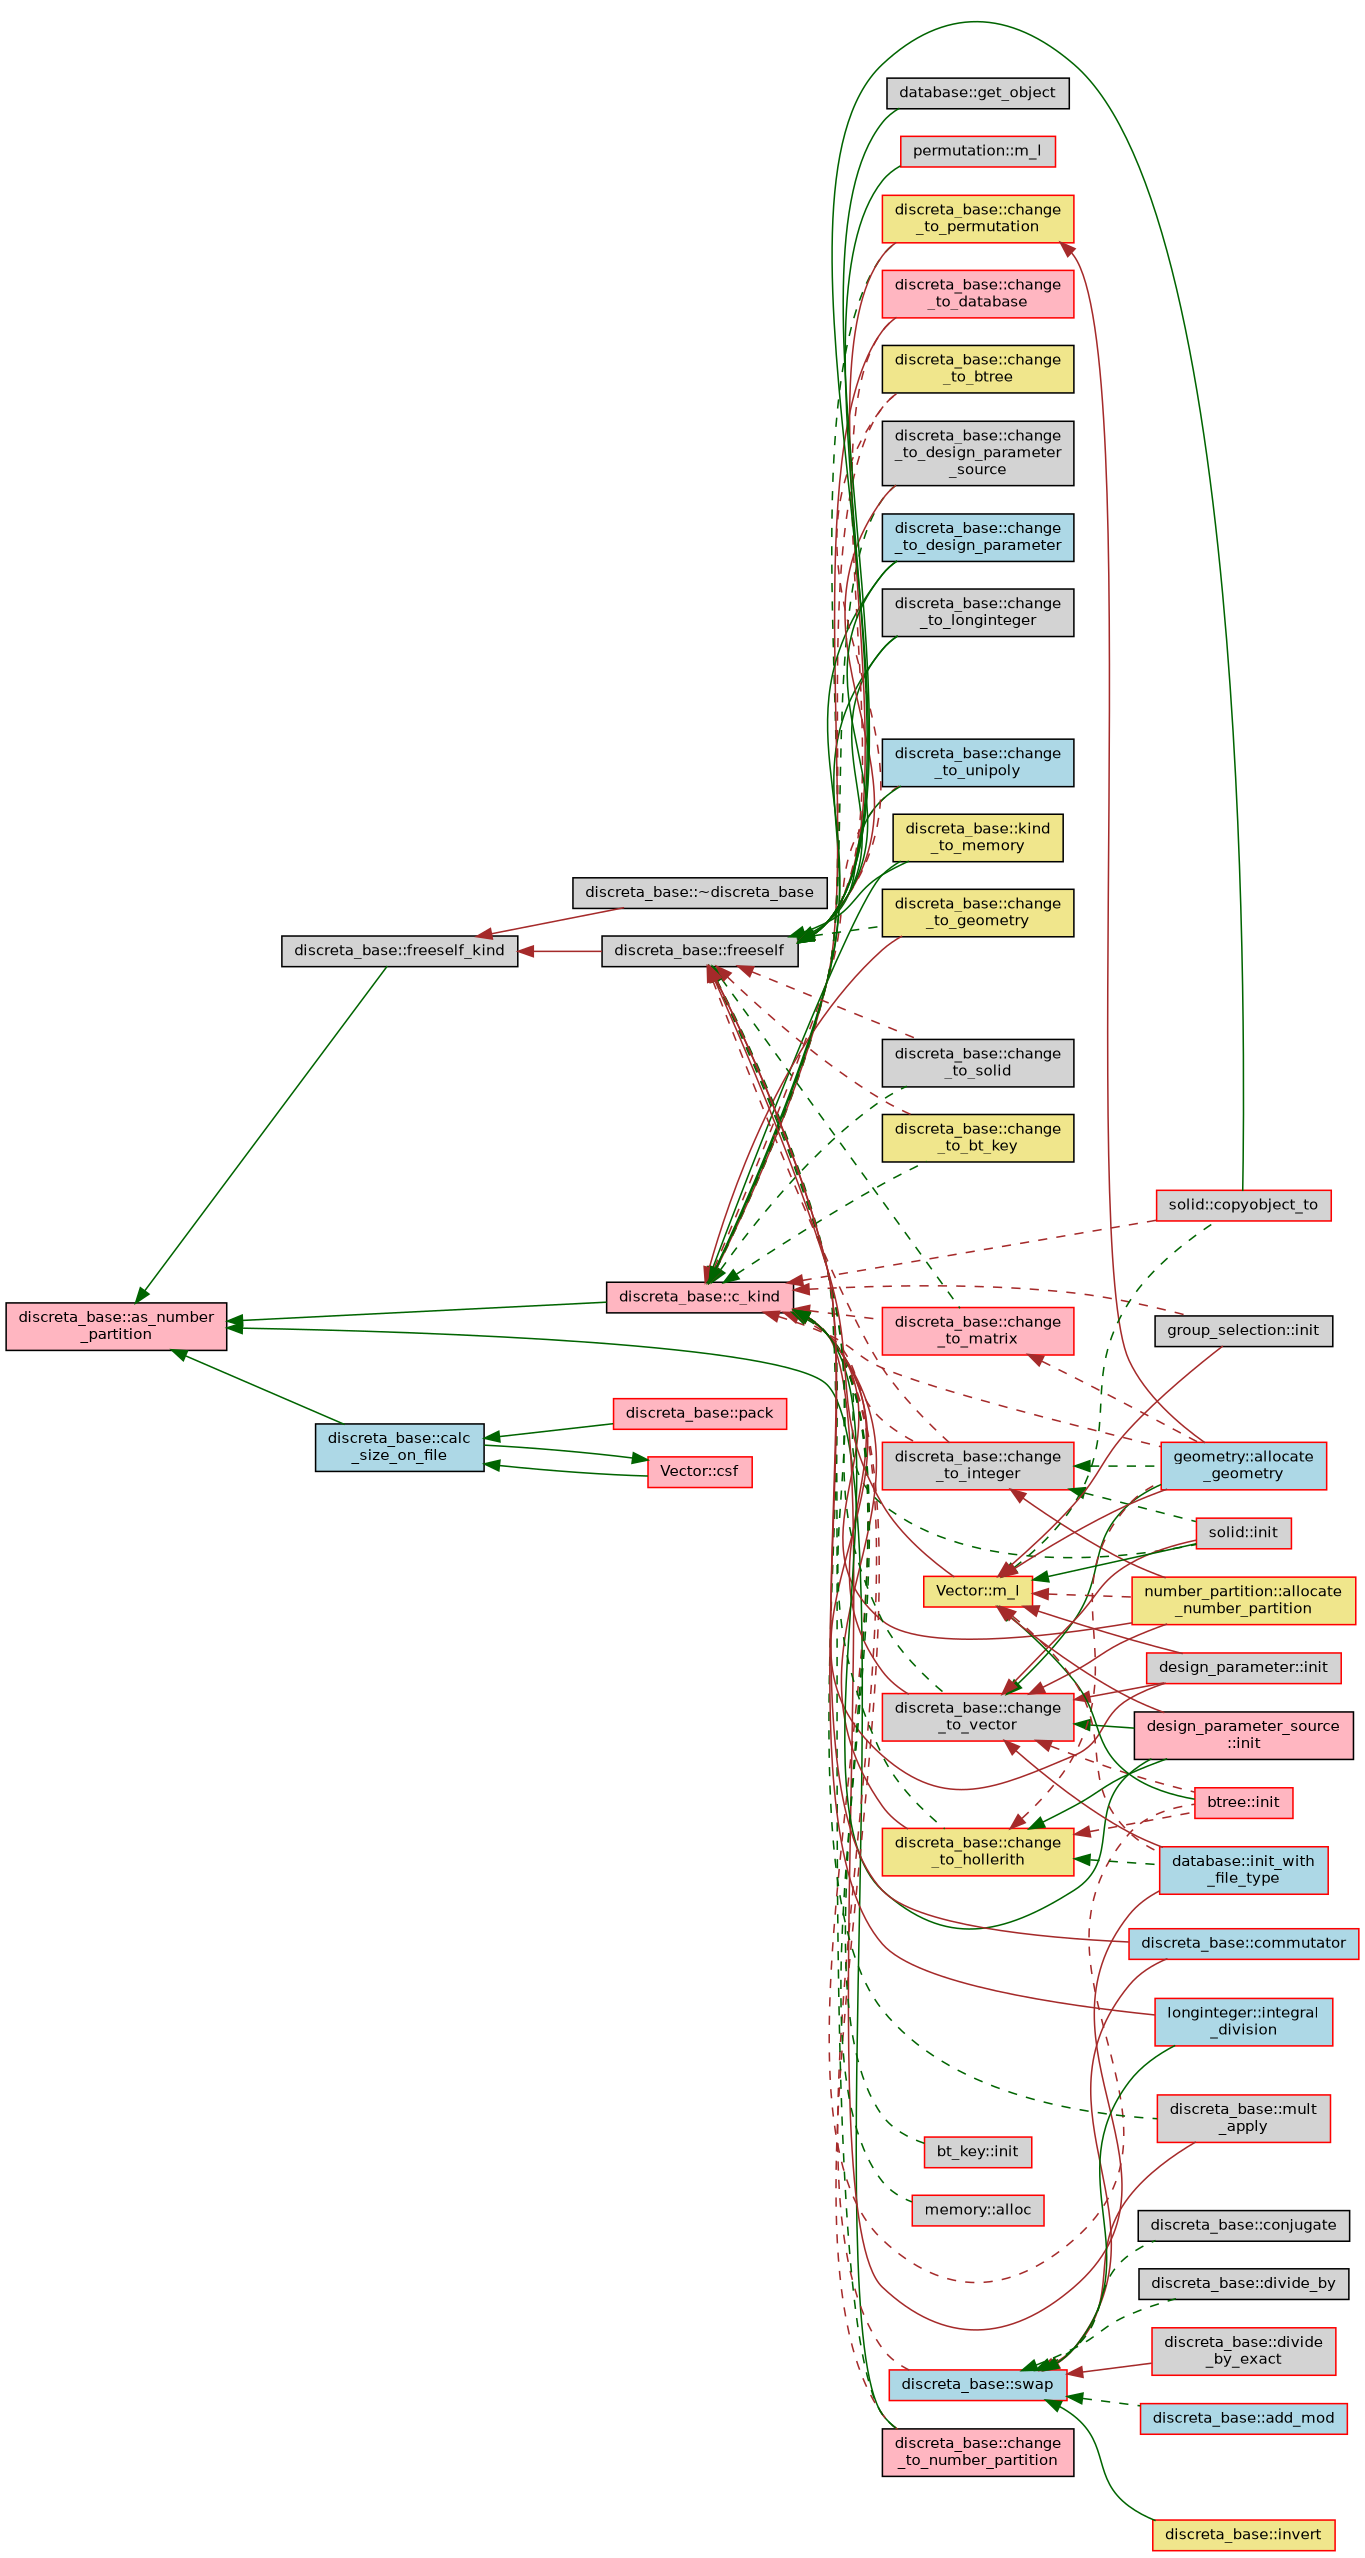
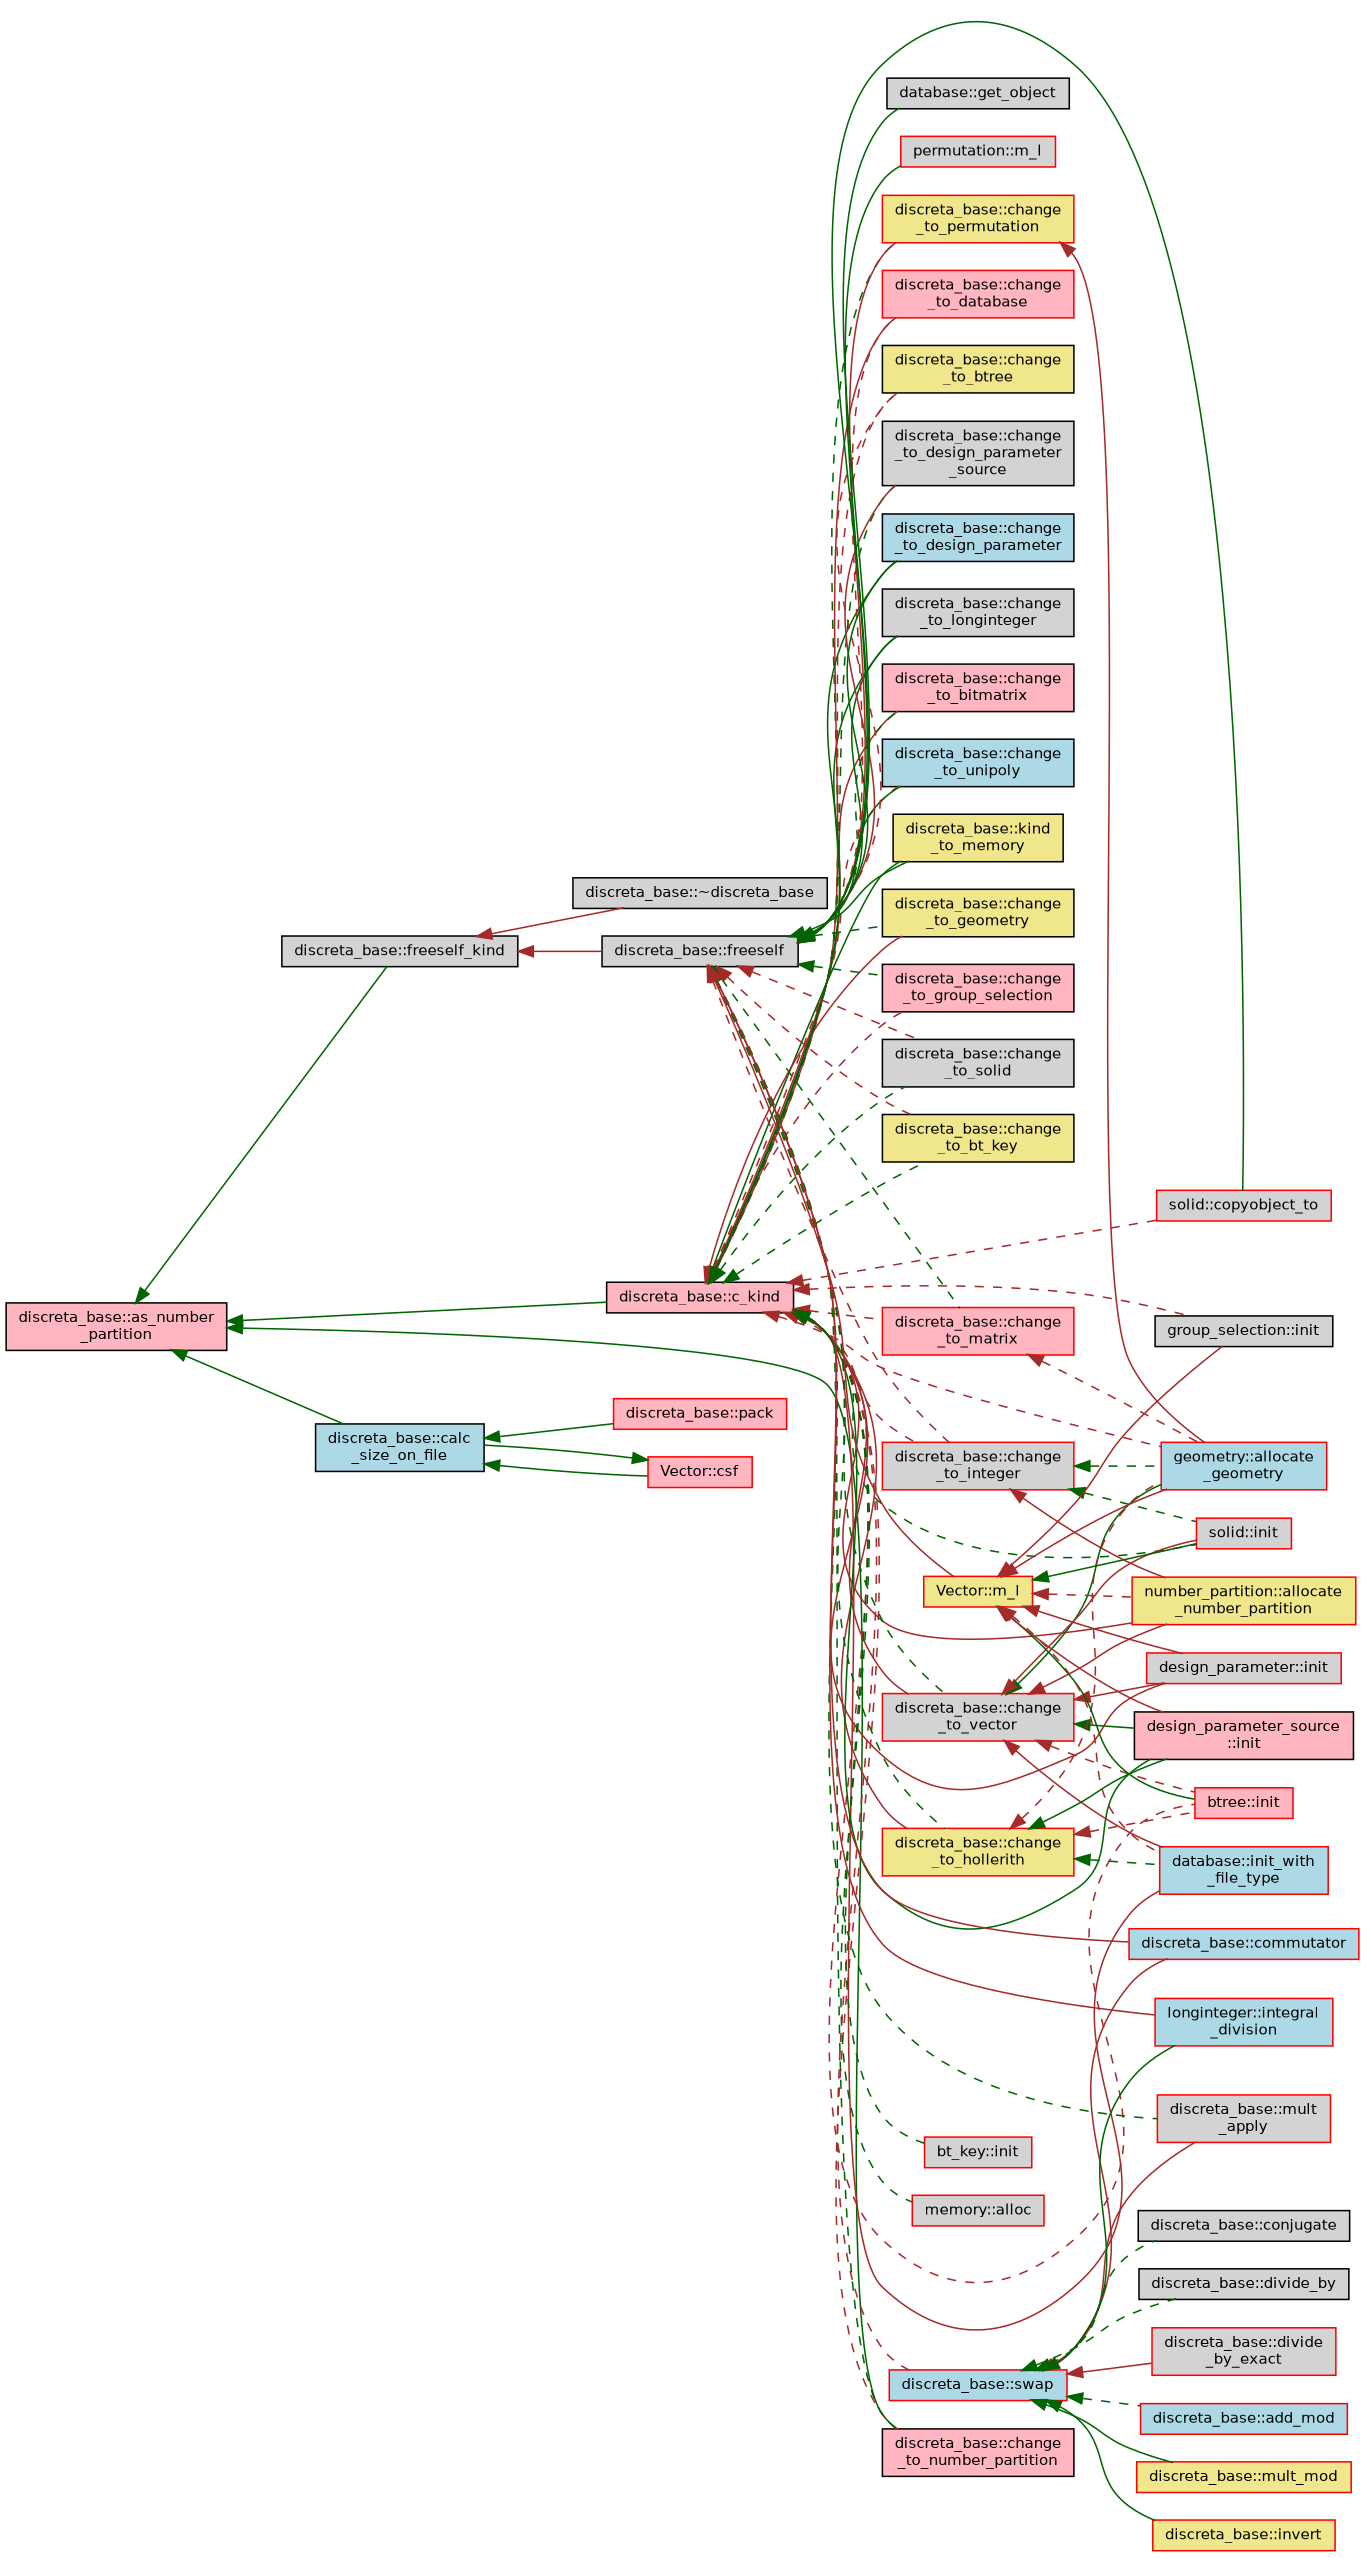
none -> (978, 688)
none -> (978, 988)
(1103, 1375) -> none
none -> (1244, 2477)
